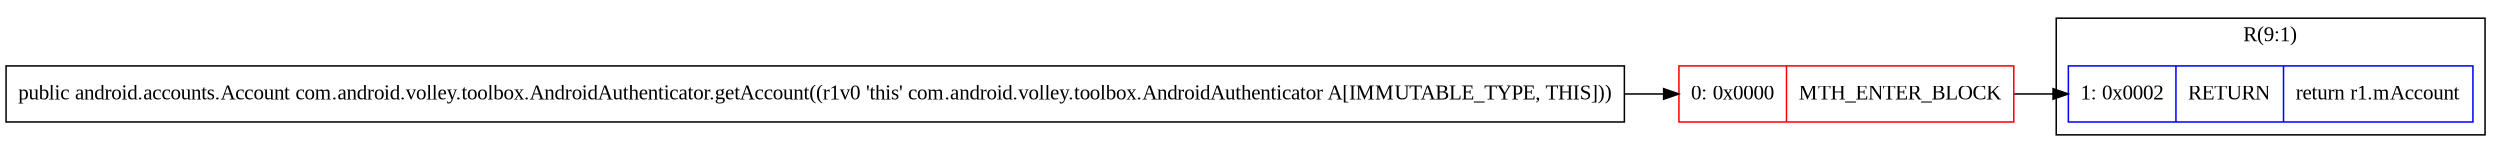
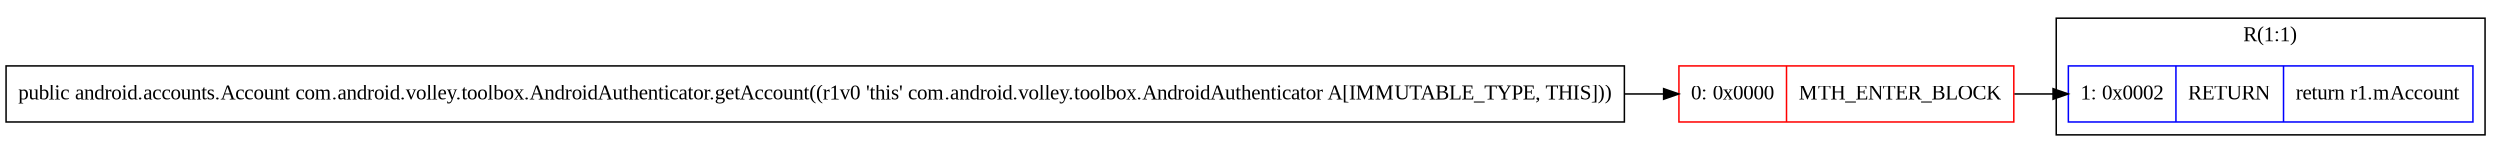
(2271, 36) -> (2271, 36)
